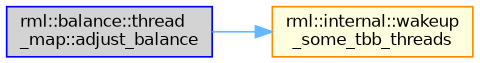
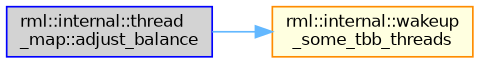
(109, 32) -> (109, 32)
